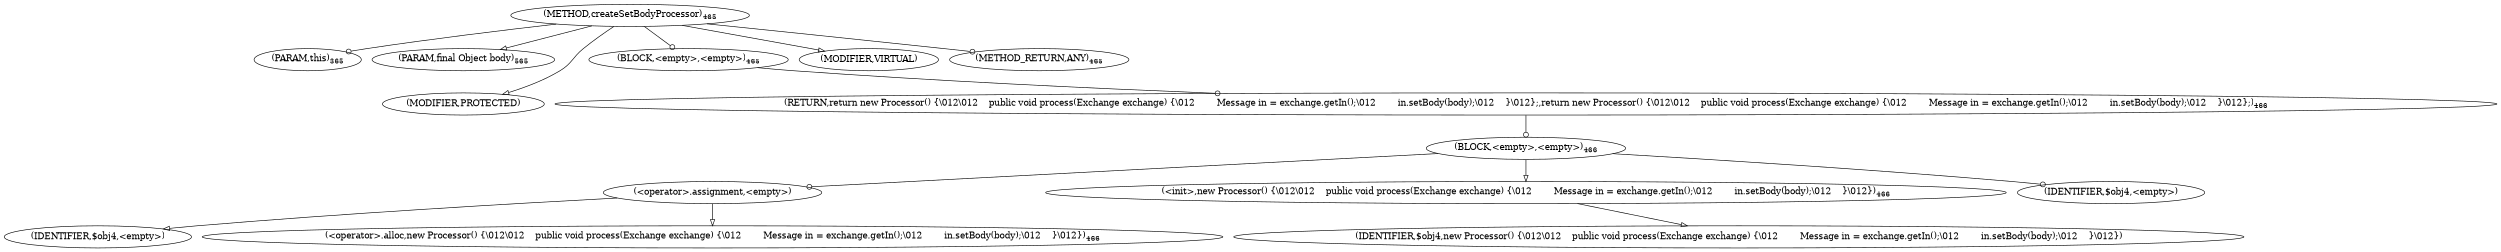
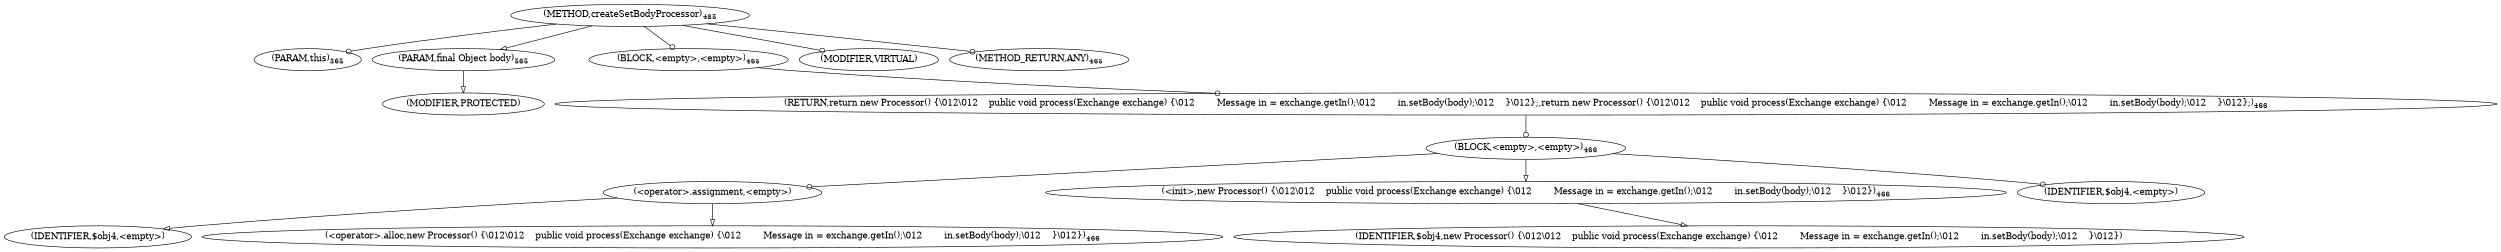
(751, 38) -> (751, 38)
(566, 67) -> (463, 79)
